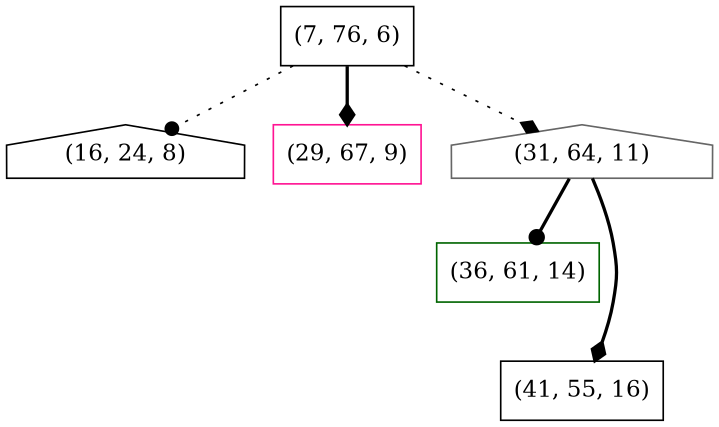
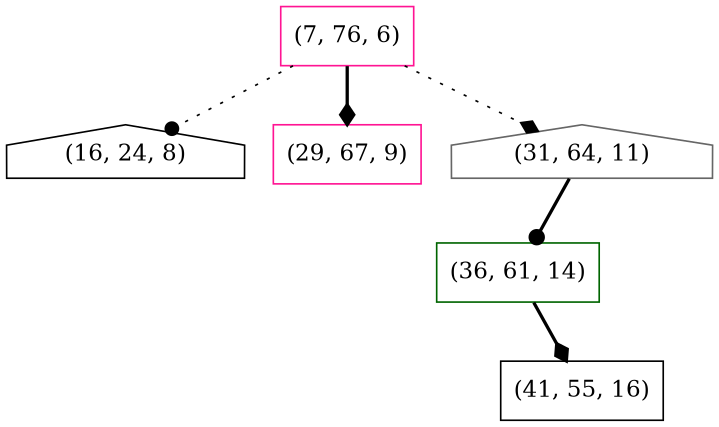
(347, 36) -> (347, 36)
(616, 259) -> (545, 323)
